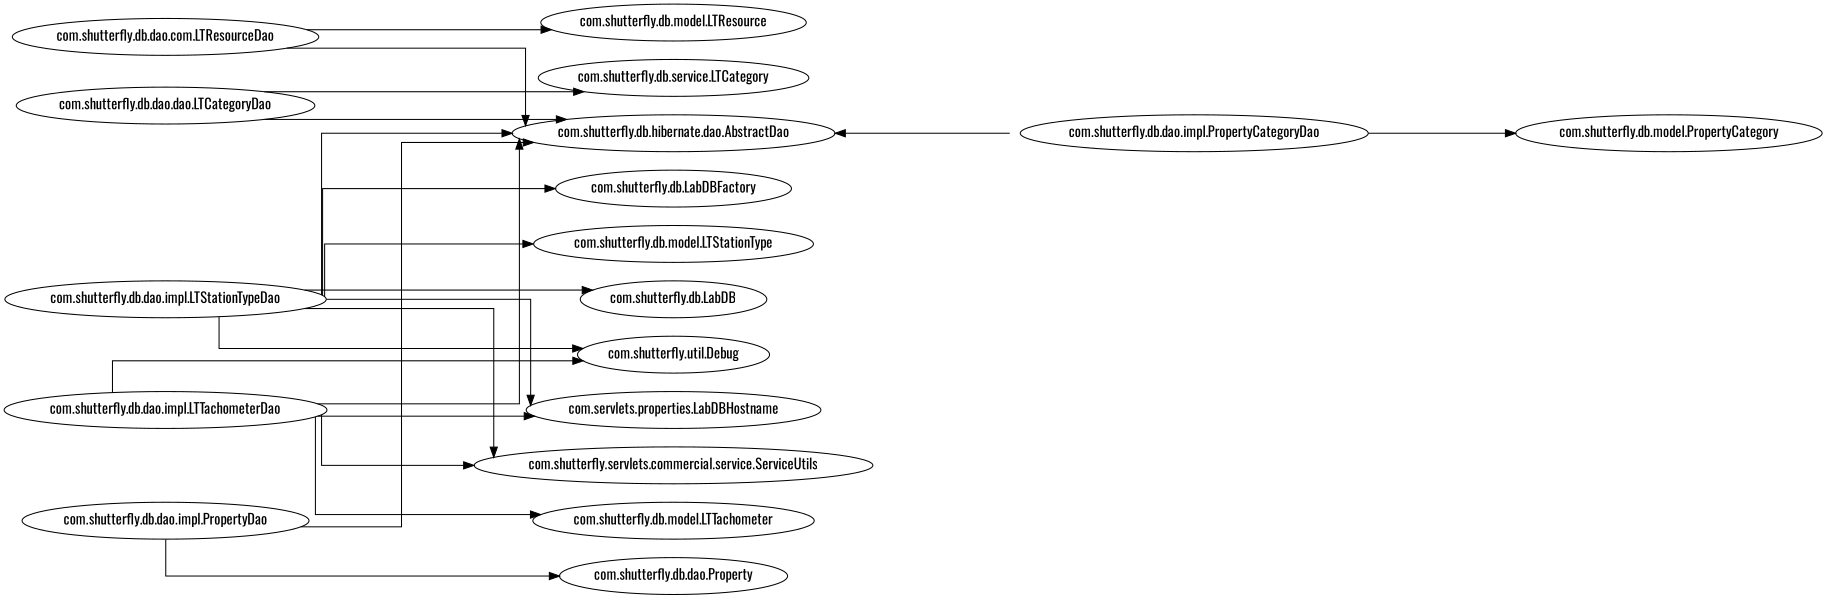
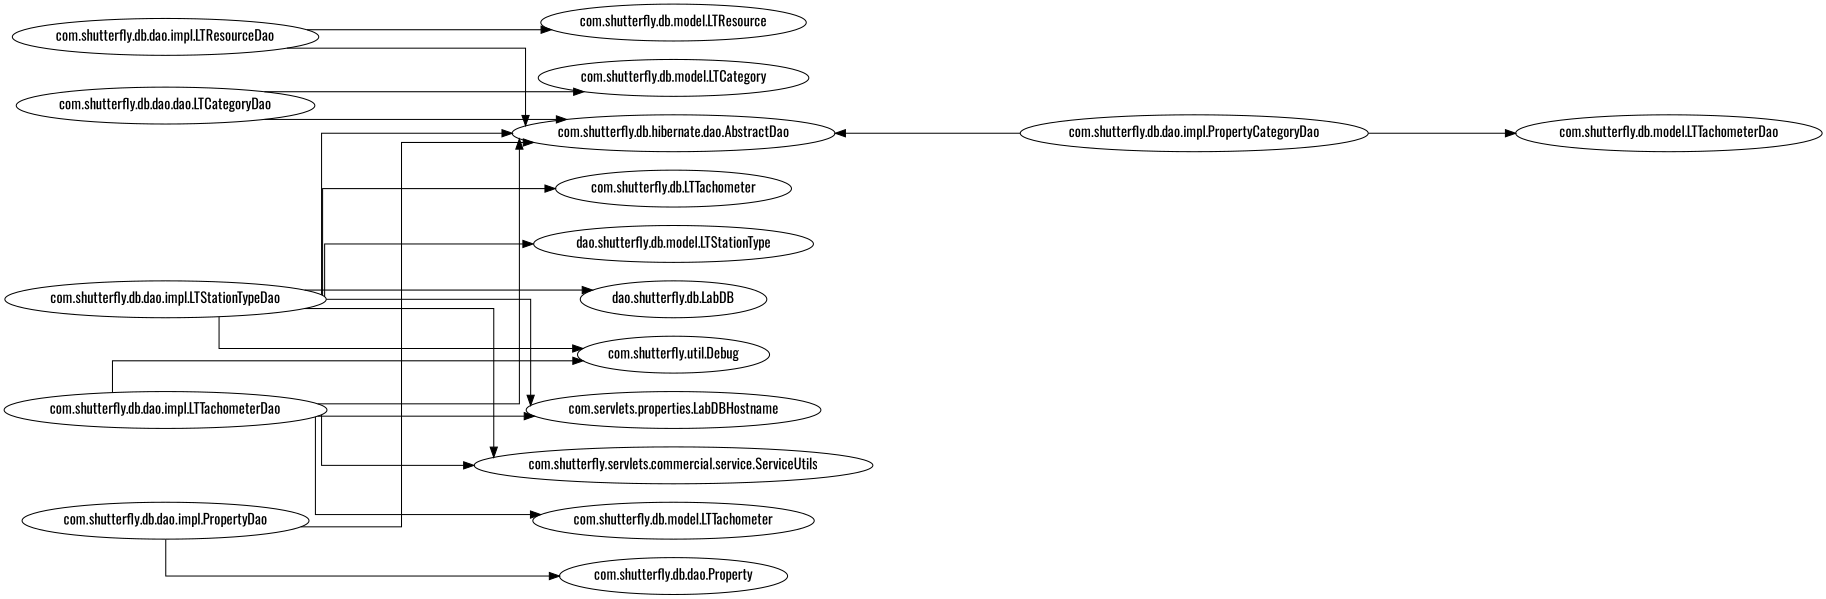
(166, 37) -> (166, 37)
(674, 78) -> (674, 78)
(928, 133) -> (933, 133)
(1669, 133) -> (1669, 133)
(674, 189) -> (674, 189)
(674, 244) -> (674, 244)
(674, 299) -> (674, 299)
